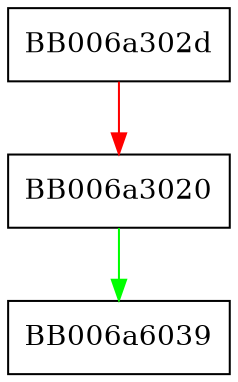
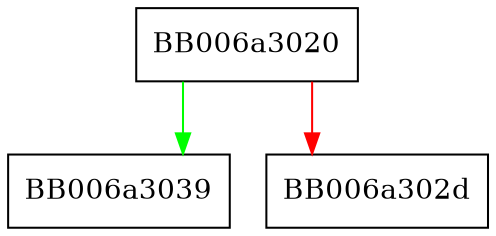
(119, 108) -> (312, 108)
(119, 338) -> (119, 191)
